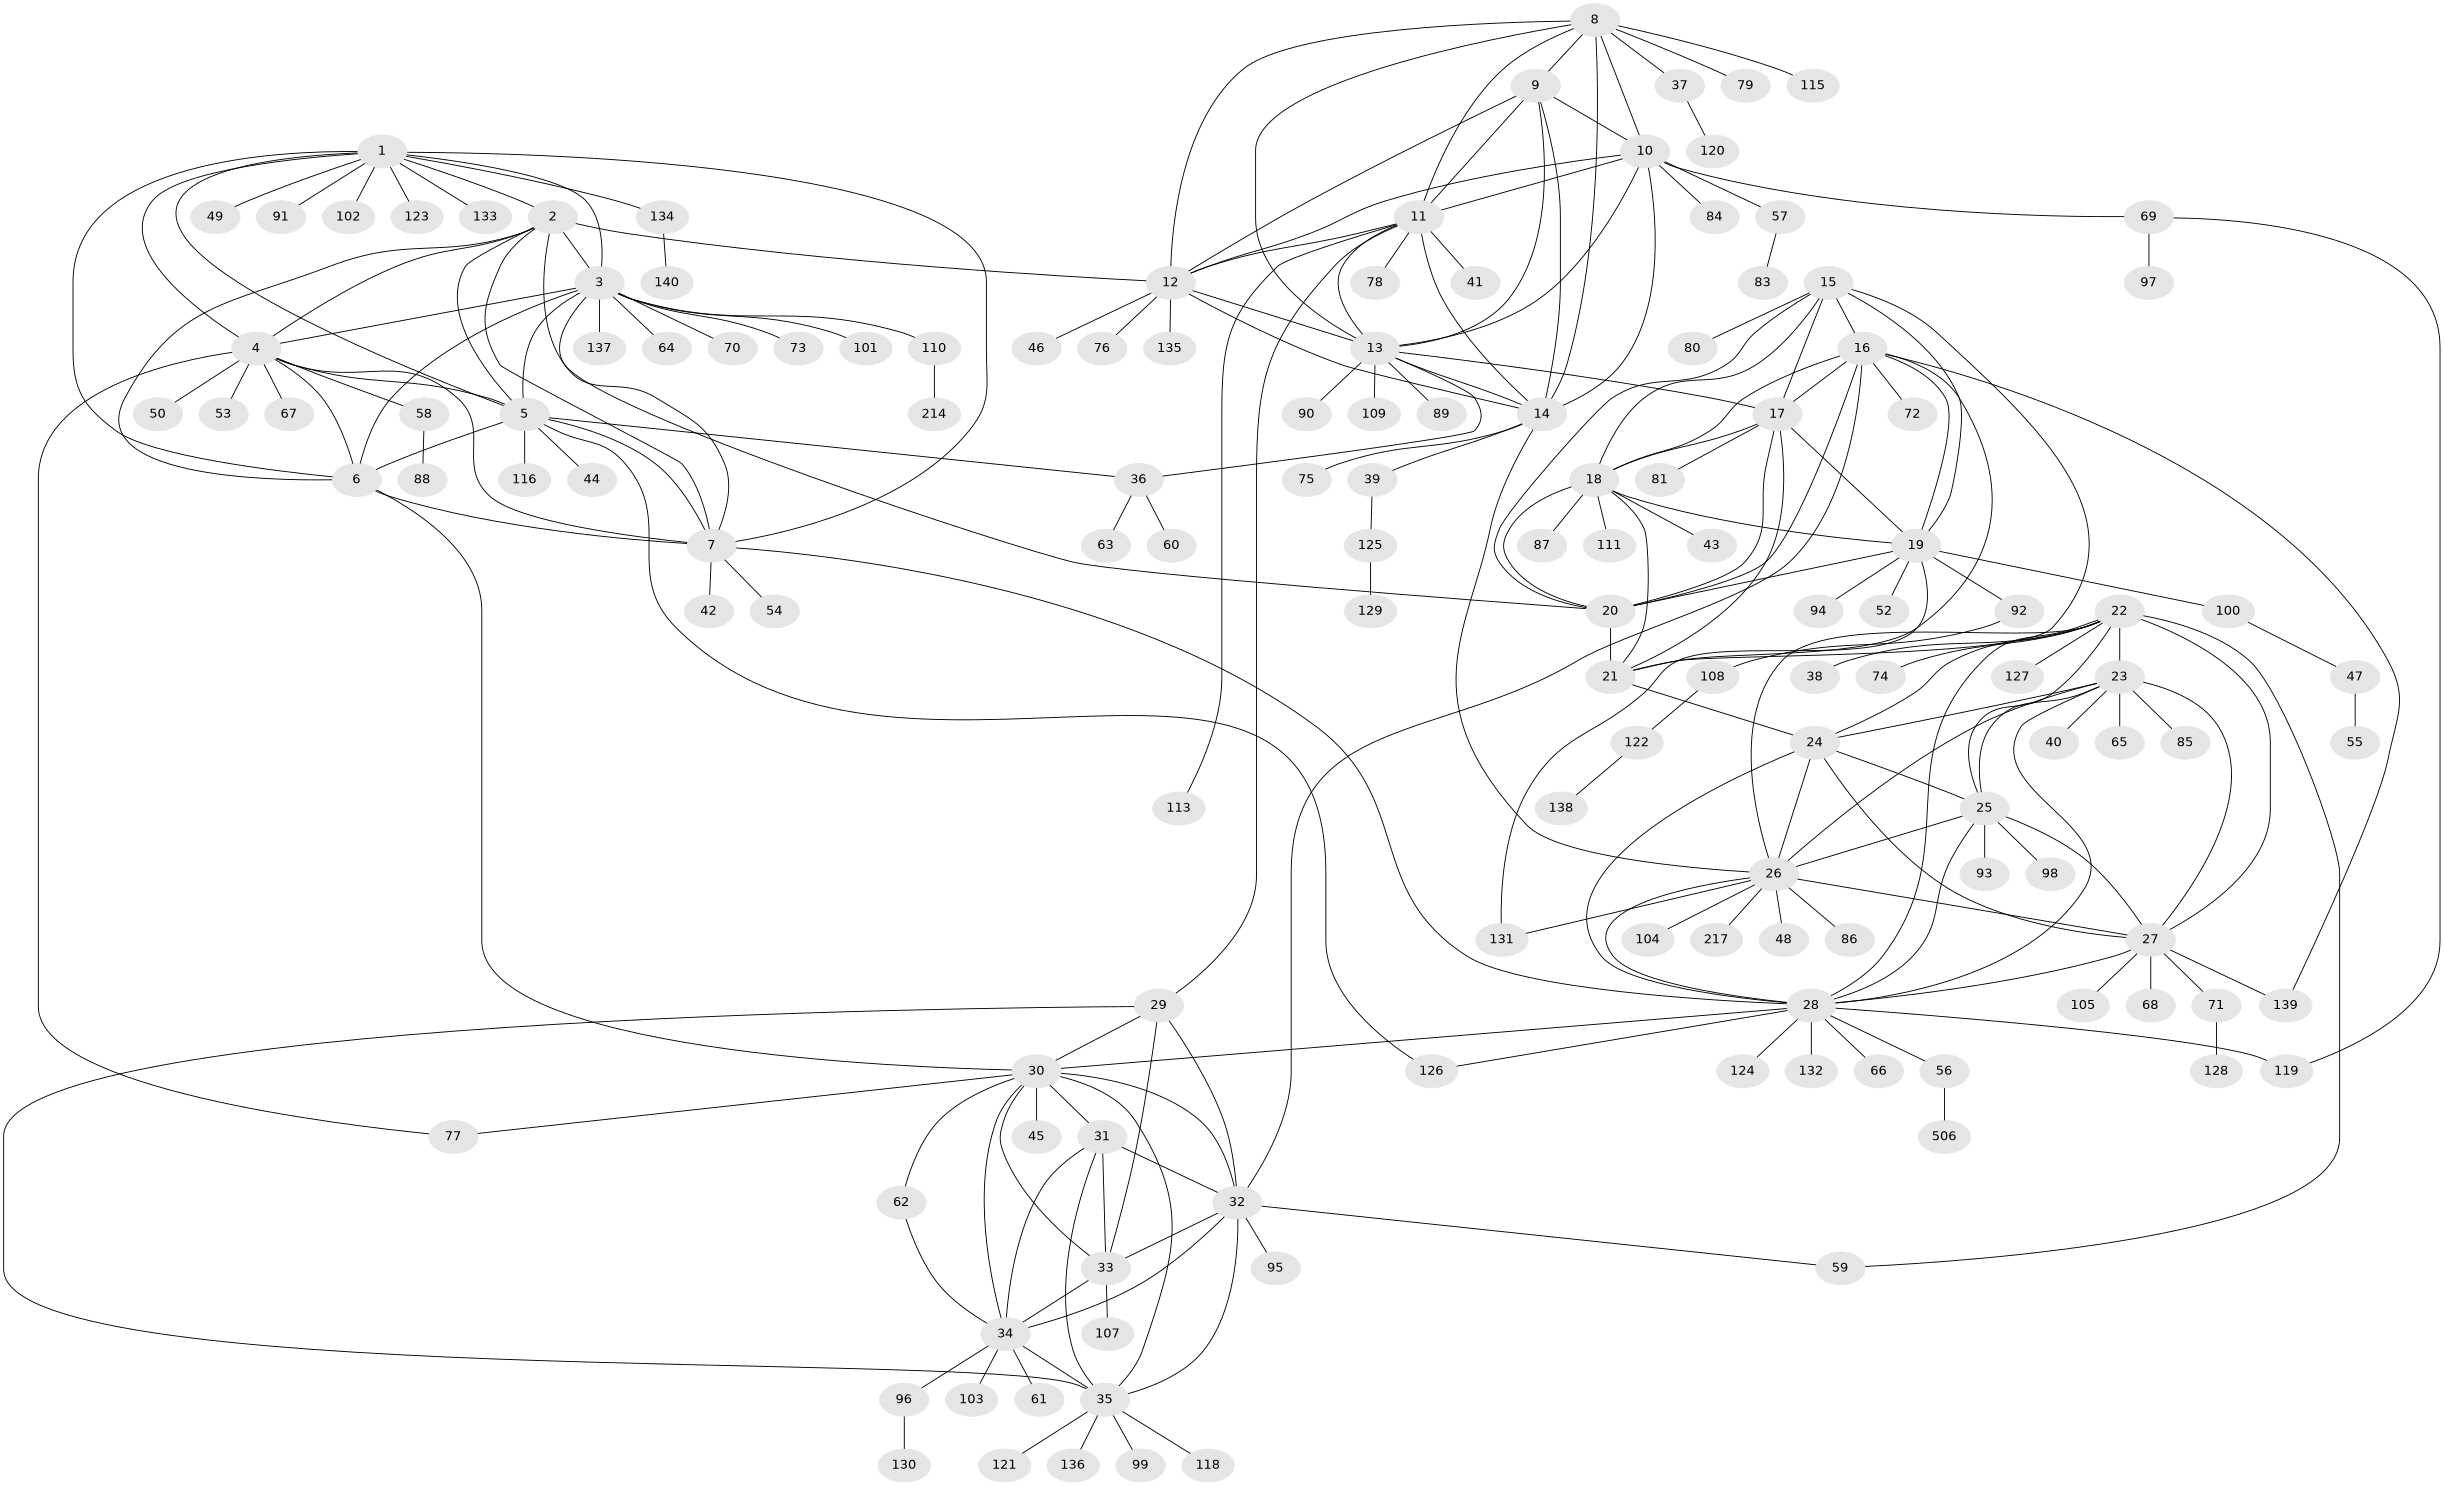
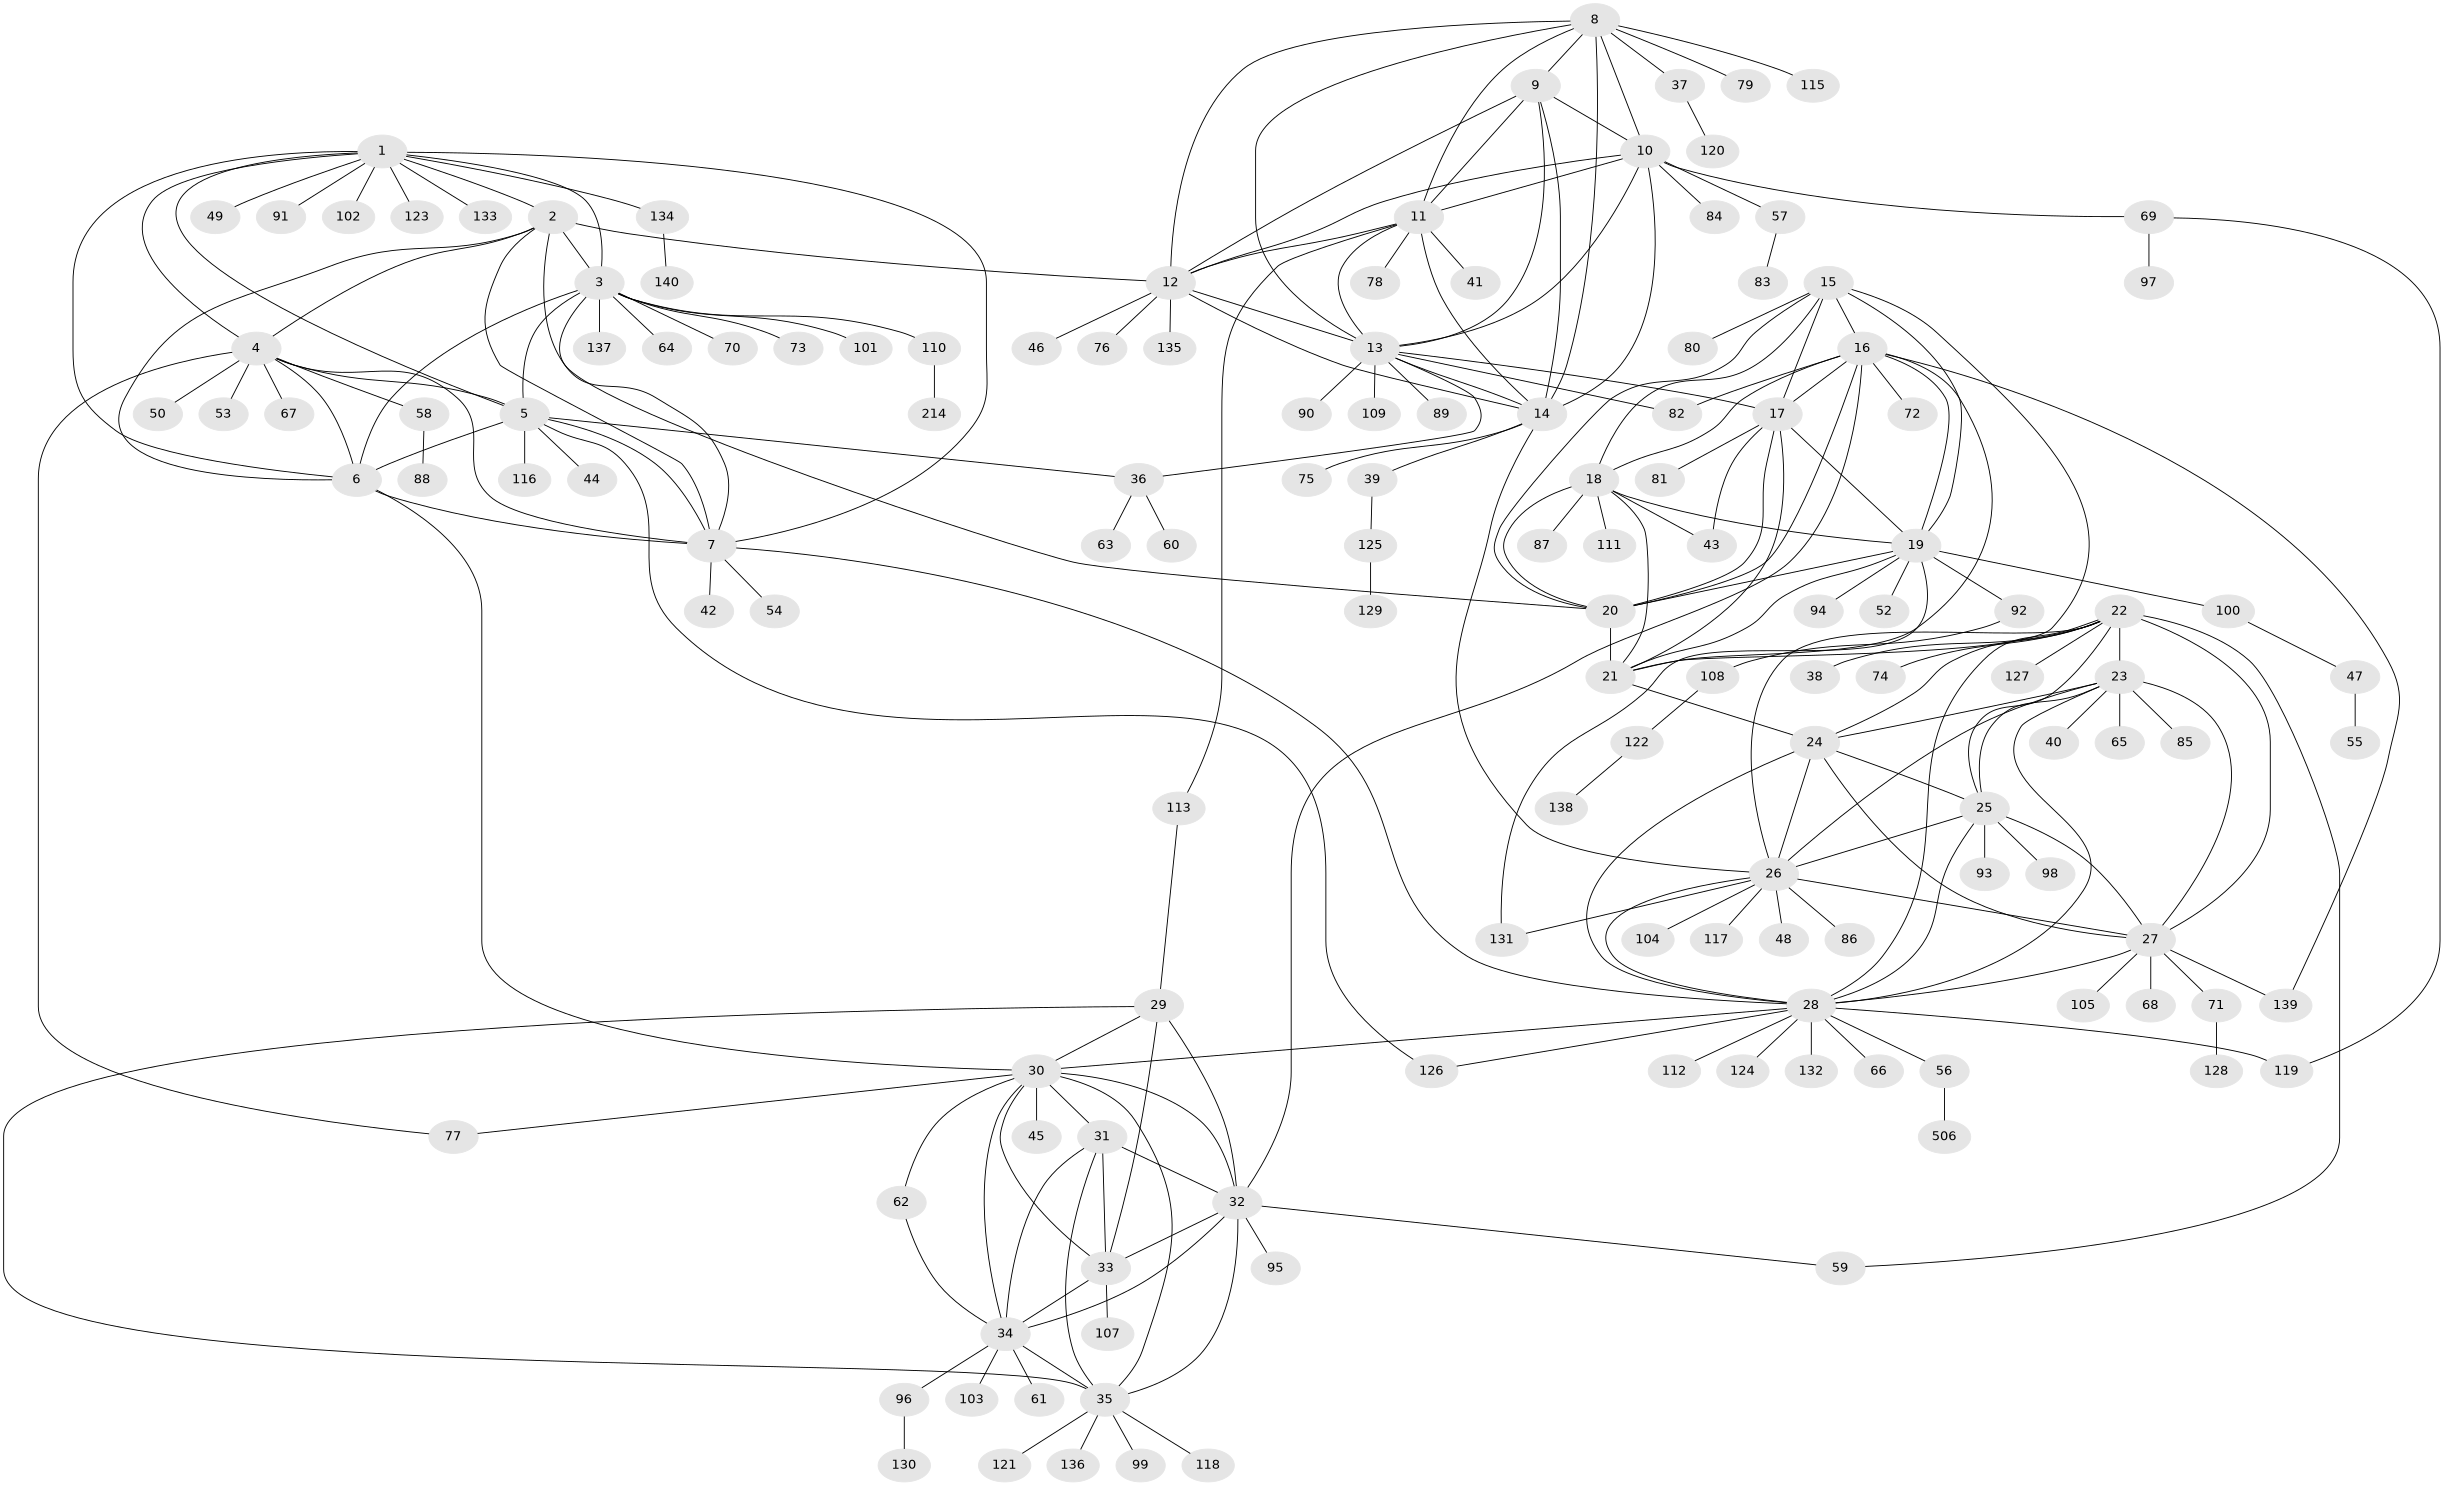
(458, 301) -> none
(428, 316) -> none
none -> (1677, 414)
(1704, 442) -> (1727, 473)
(1257, 596) -> (1169, 907)
none -> (1764, 614)
(1716, 940) -> (1716, 940)
none -> (1674, 1071)
